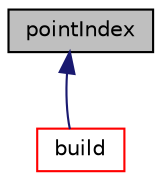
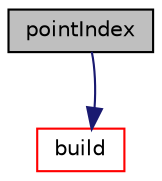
(67, 101) -> (95, 80)
